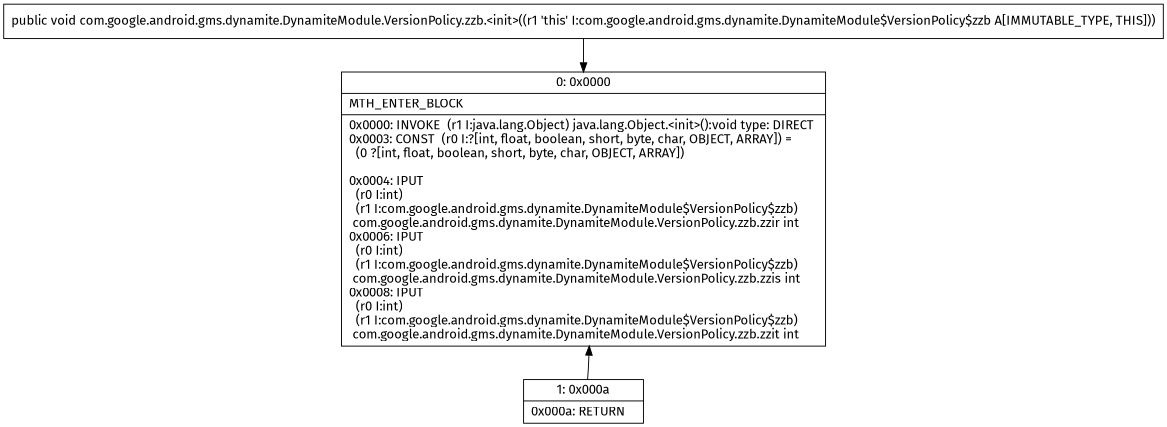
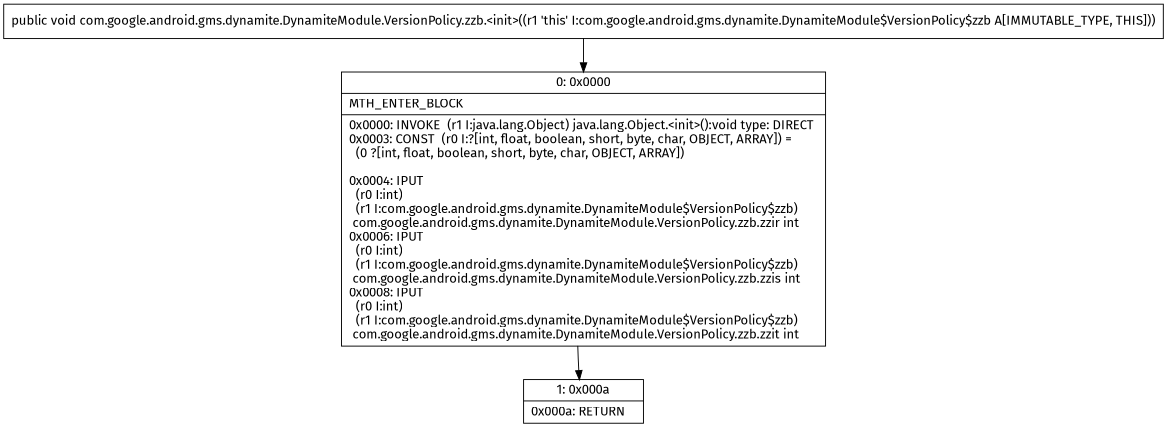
(588, 368) -> (578, 358)
